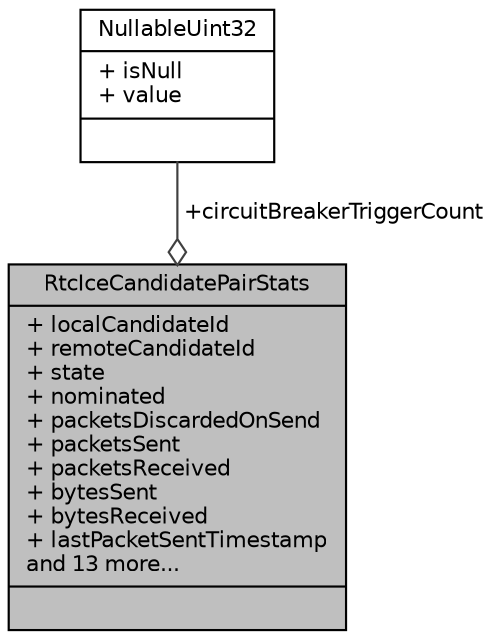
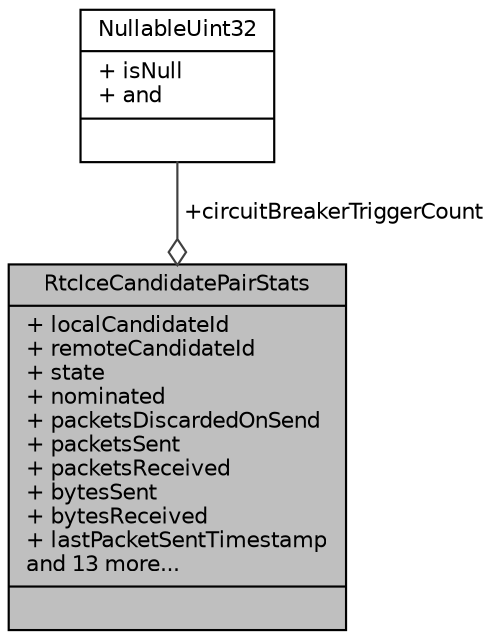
(140, 96) -> (131, 96)
